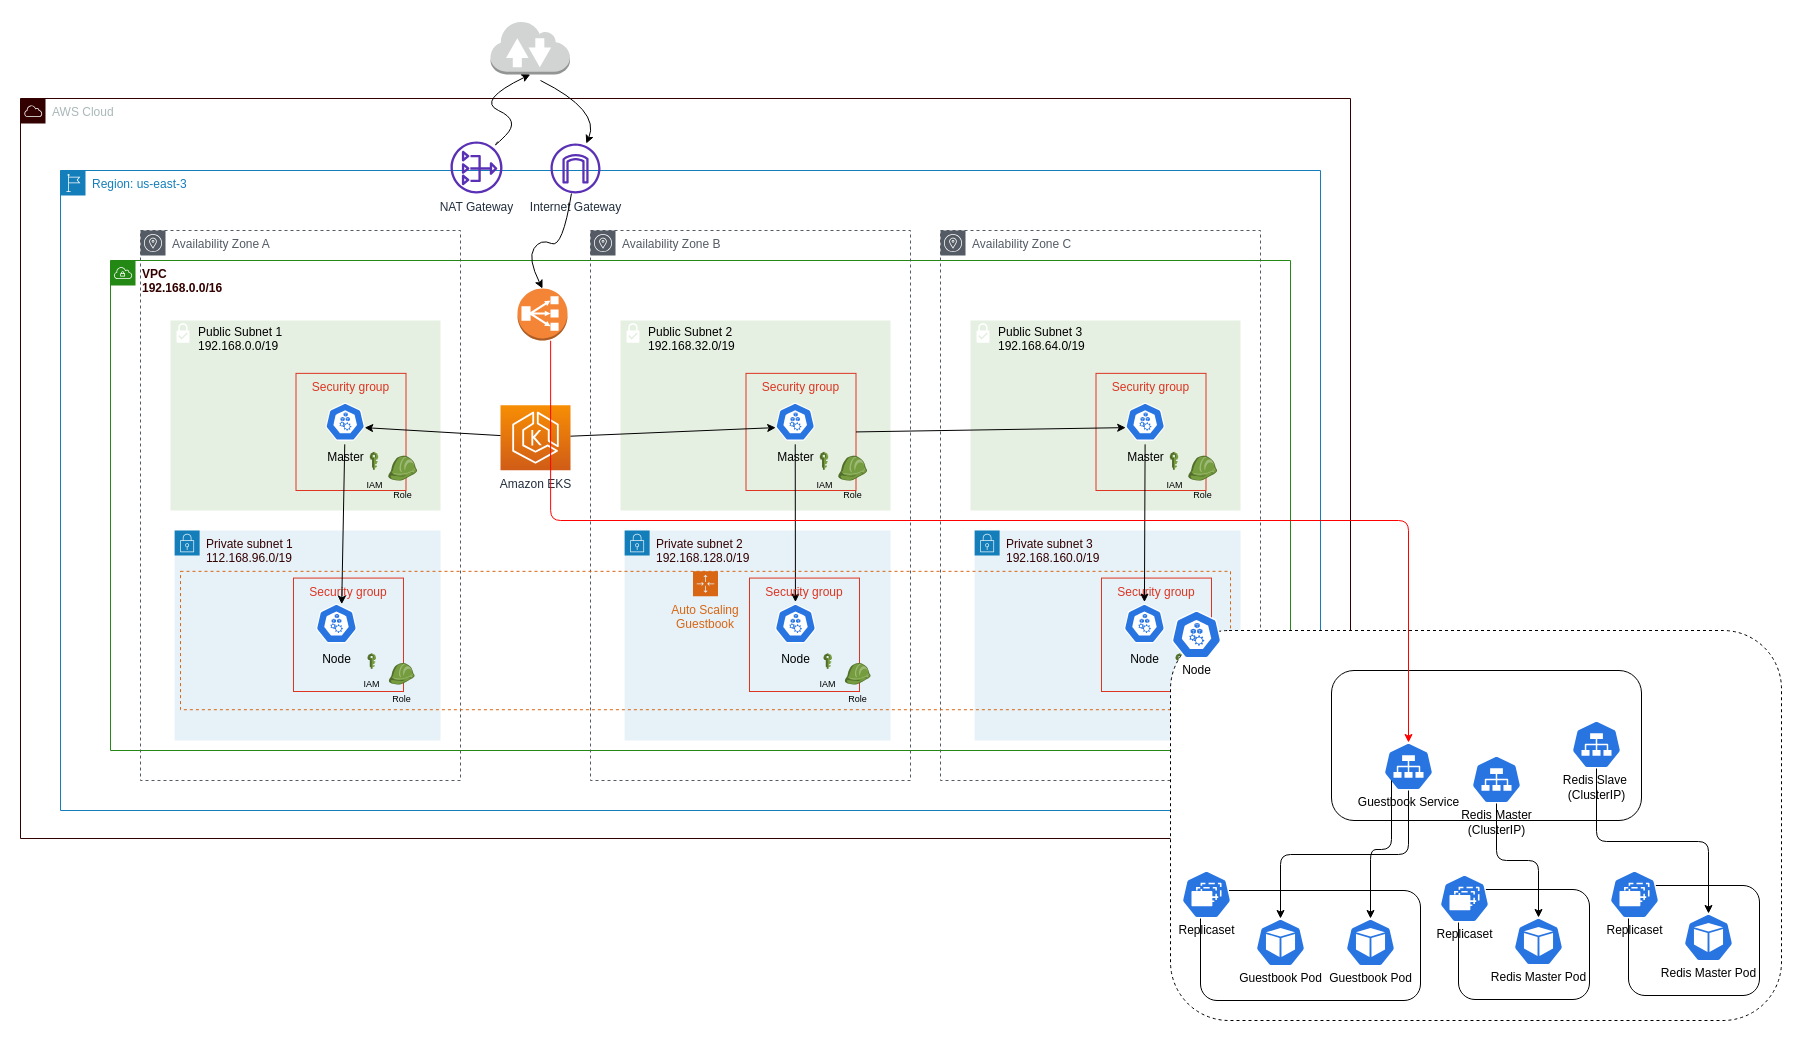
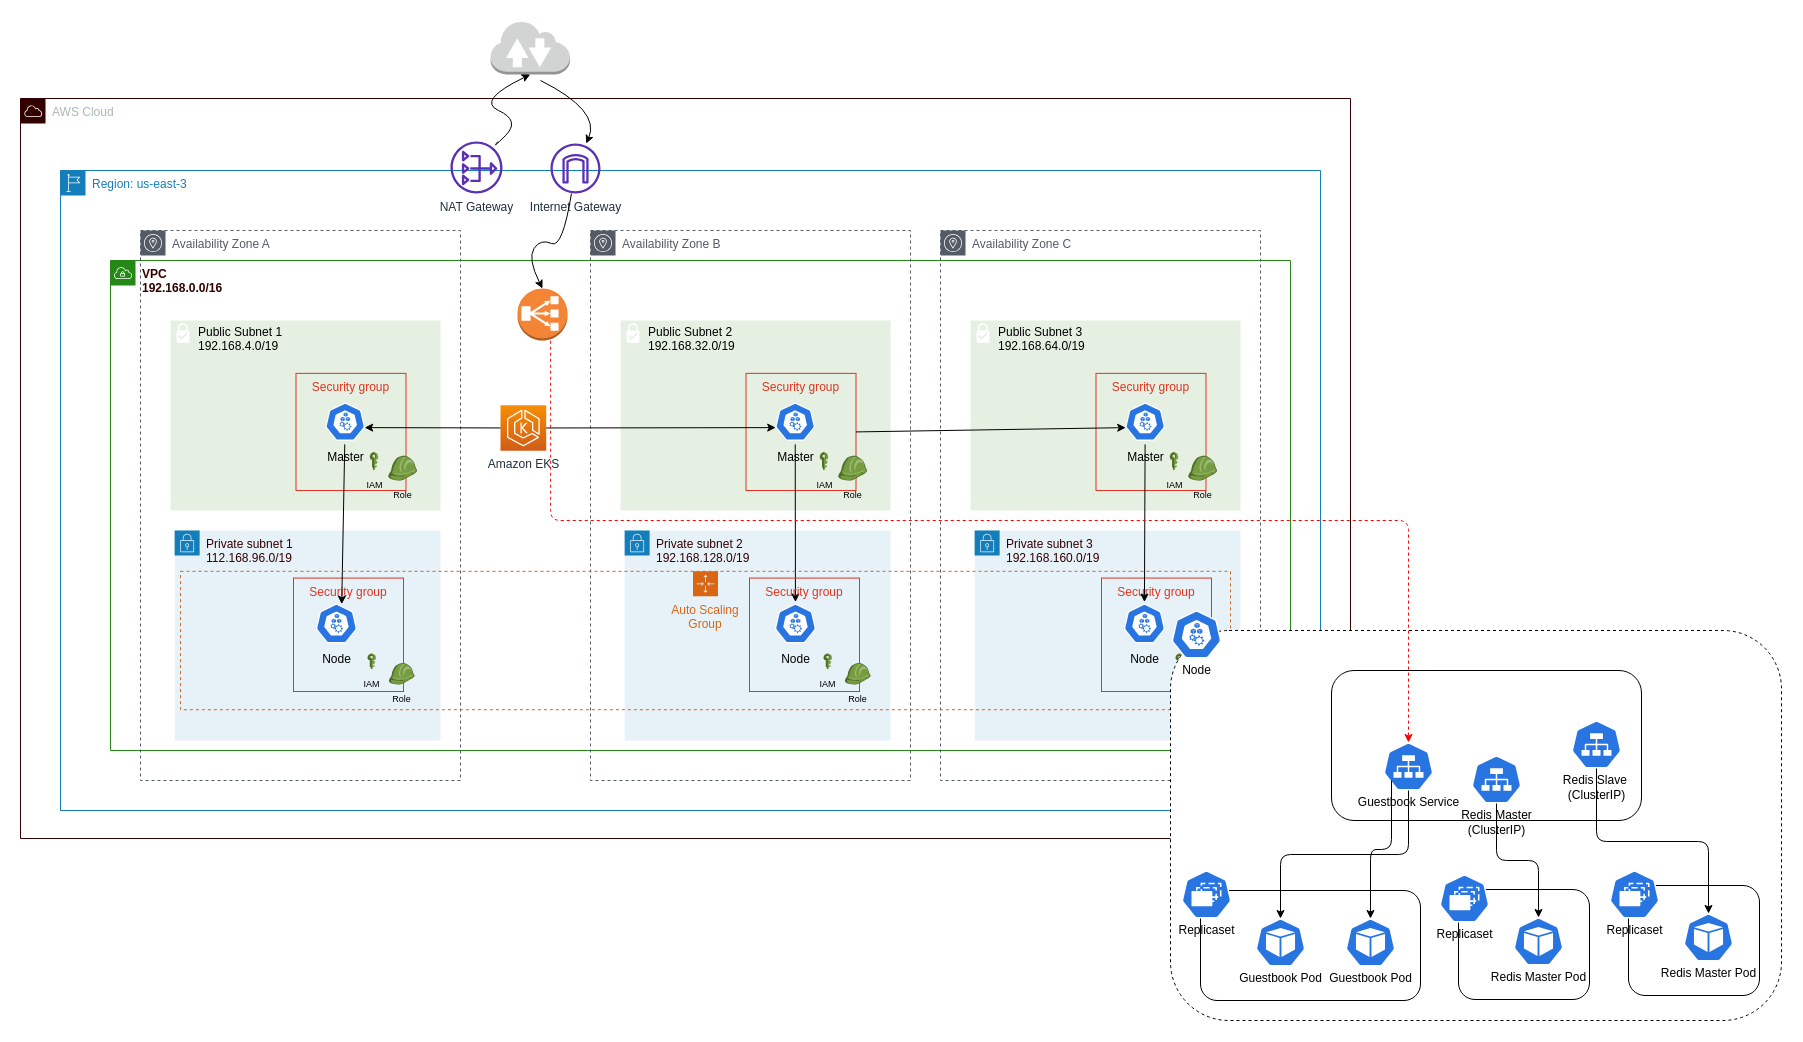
(243, 340) -> (243, 340)
(536, 438) -> (523, 428)
(997, 521) -> (997, 521)
(706, 618) -> (706, 618)
